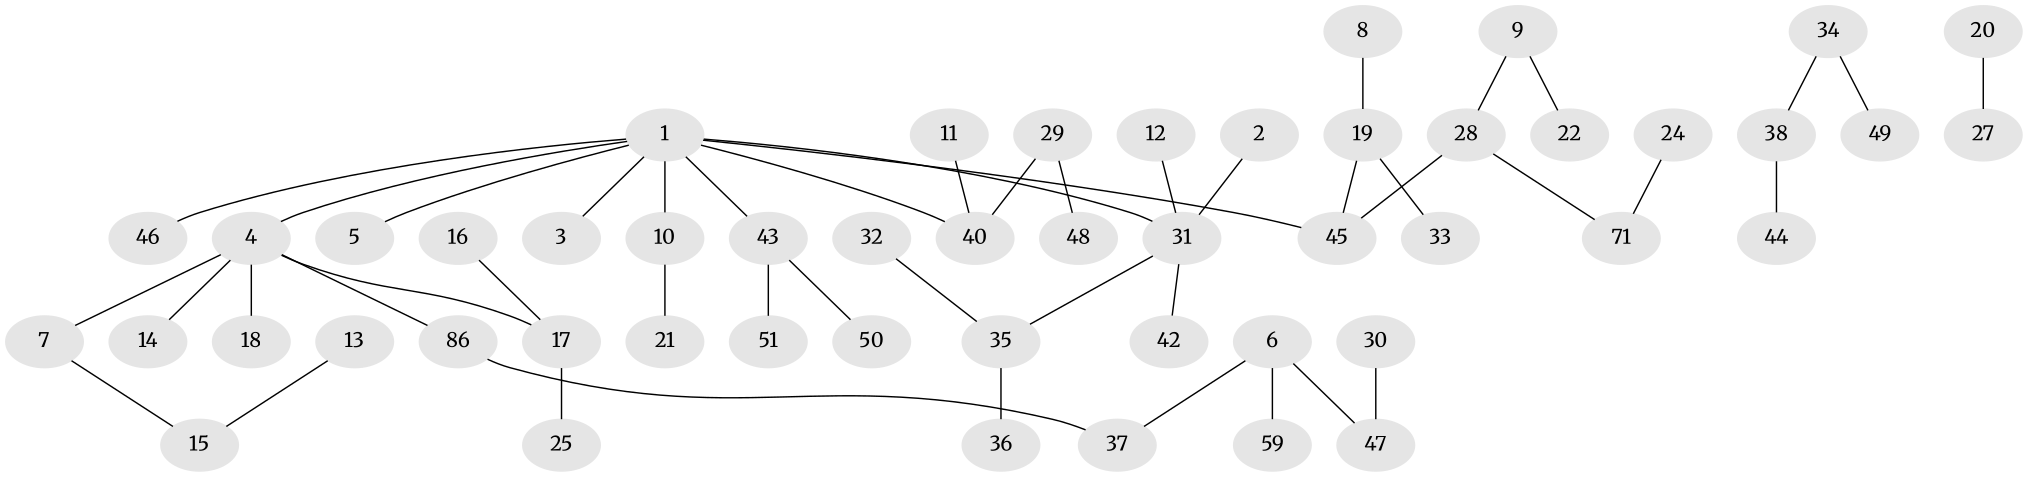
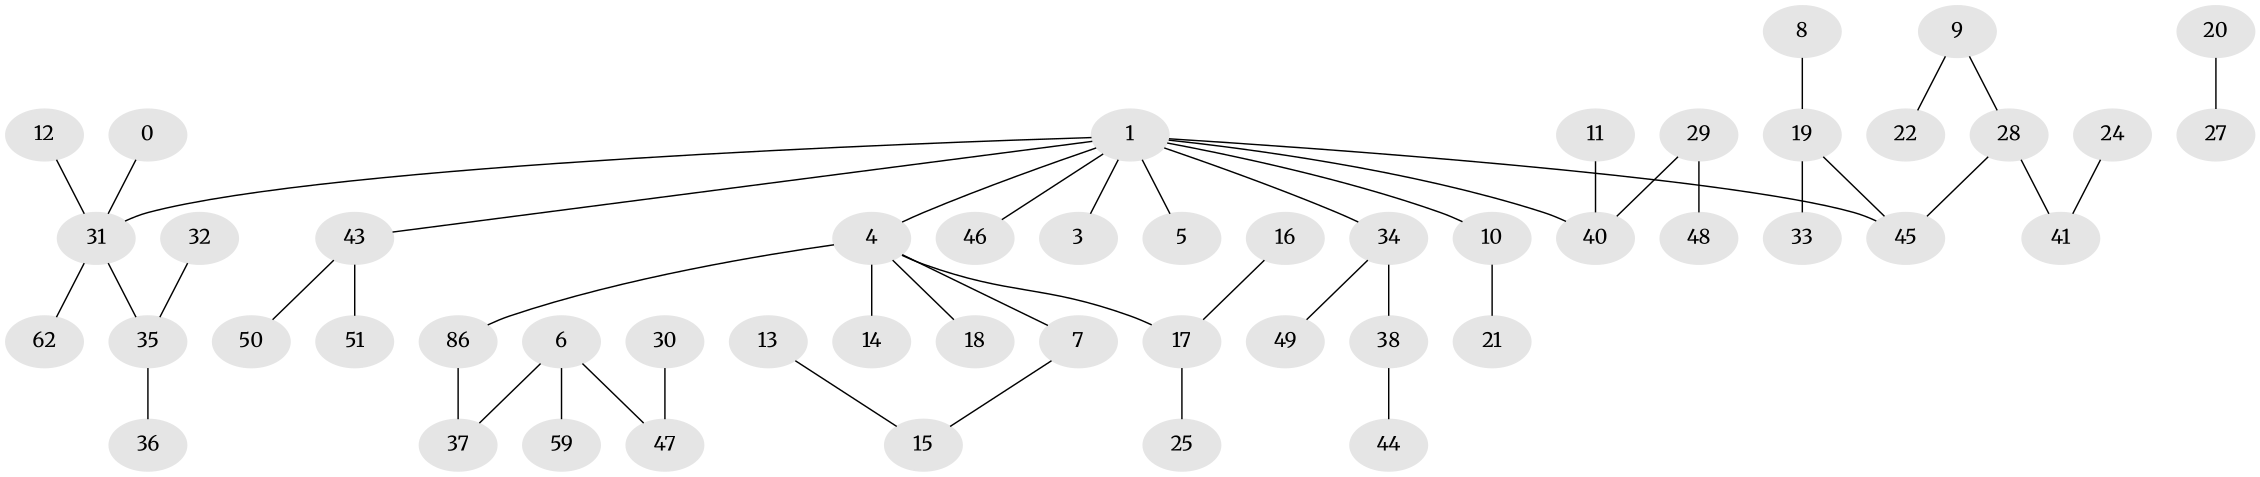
(1259, 135) -> (148, 135)
none -> (1262, 183)
(1621, 238) -> (2061, 238)
(1169, 342) -> (45, 342)
